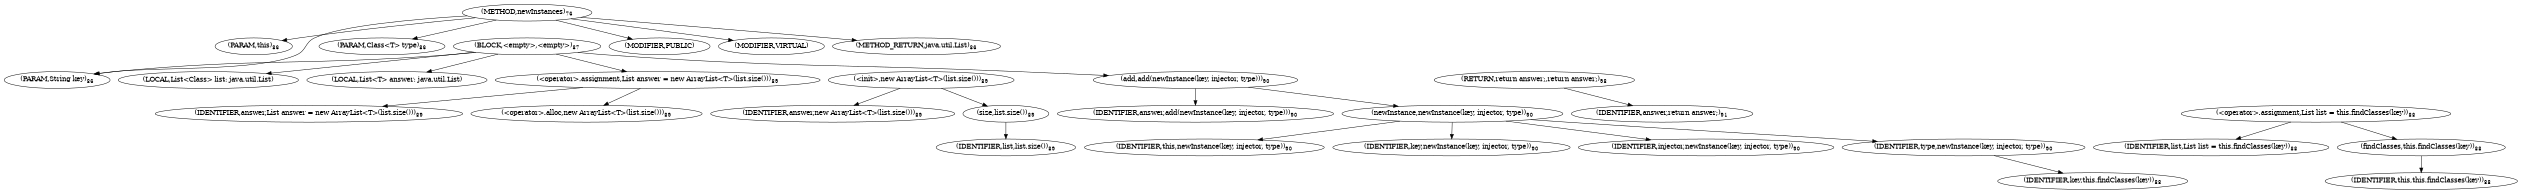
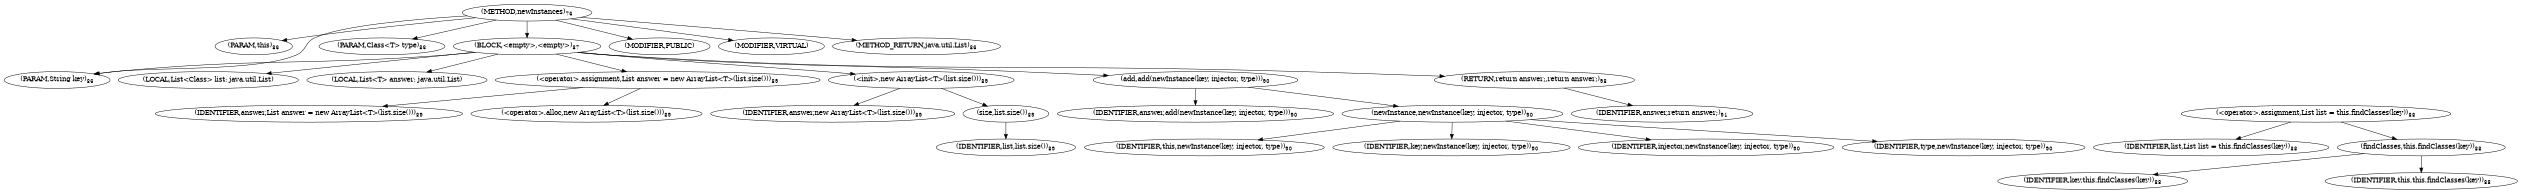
none -> (527, 27)
none -> (749, 66)
none -> (1008, 67)
(2026, 164) -> (2261, 164)
